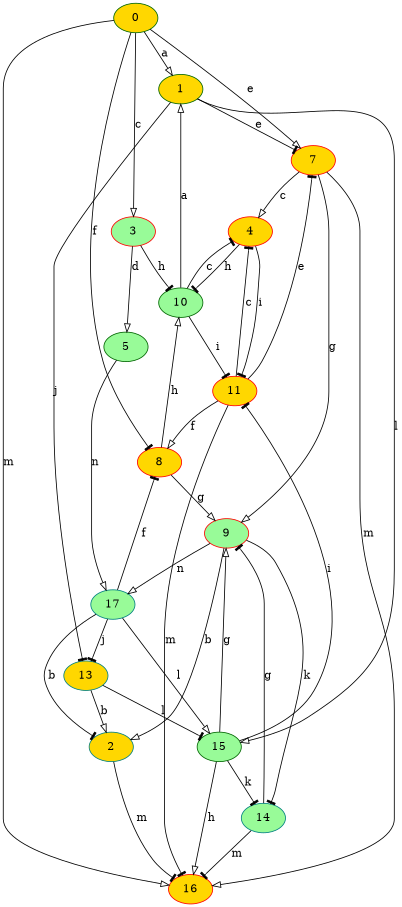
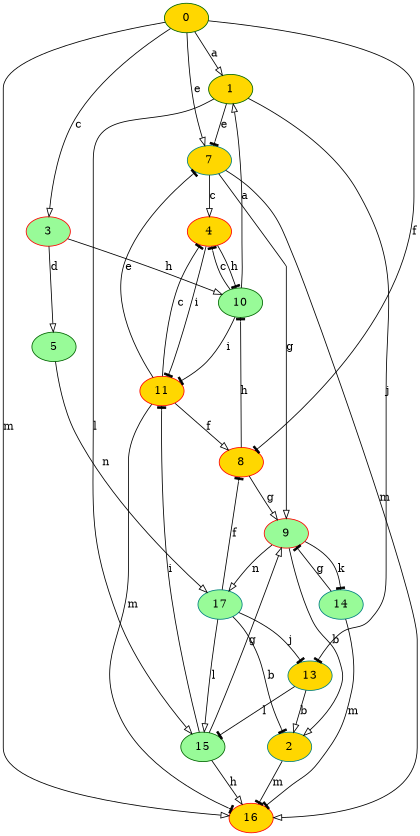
(313, 160) -> (209, 160)
(153, 266) -> (141, 264)
(170, 387) -> (241, 385)
(240, 781) -> none
